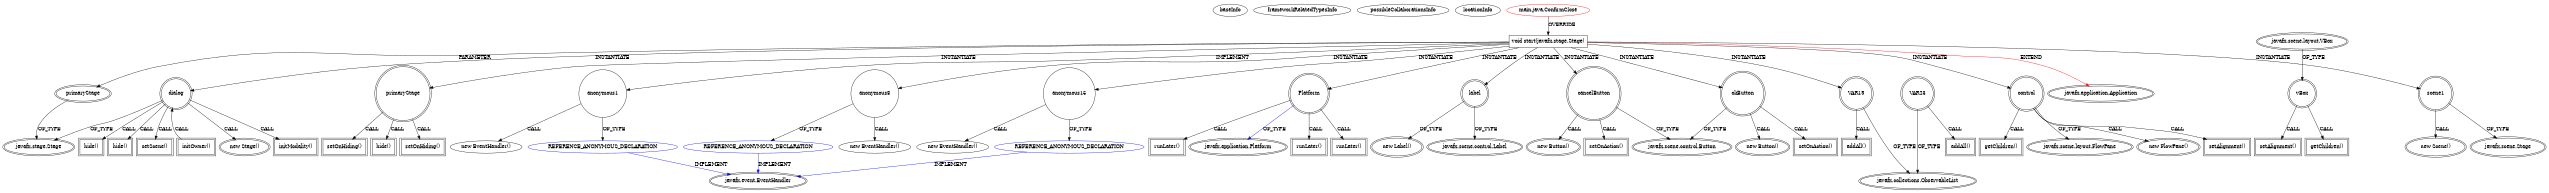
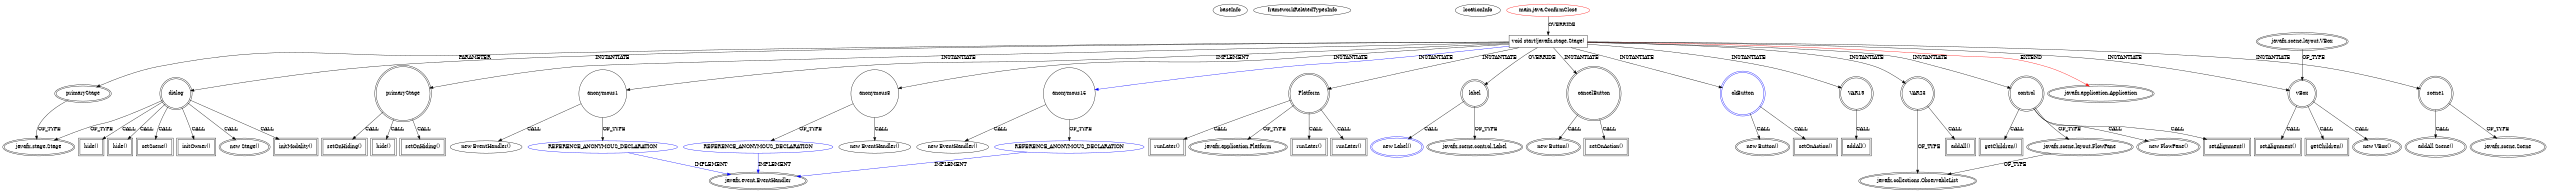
(1403, 10) -> none
none -> (1756, 49)
none -> (1938, 50)
(1542, 58) -> (1542, 58)
(1303, 65) -> (1303, 65)
(1743, 94) -> (1743, 94)
(1272, 121) -> (1272, 121)
(173, 127) -> (188, 122)
(1431, 129) -> (1431, 129)
(1883, 141) -> (2001, 164)
(1397, 147) -> (1397, 147)
(1682, 147) -> none
none -> (2377, 147)
(2436, 147) -> (2436, 147)
(2508, 147) -> (2508, 147)
